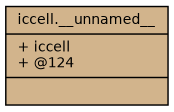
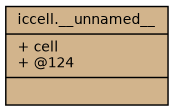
(44, 47) -> (38, 47)
